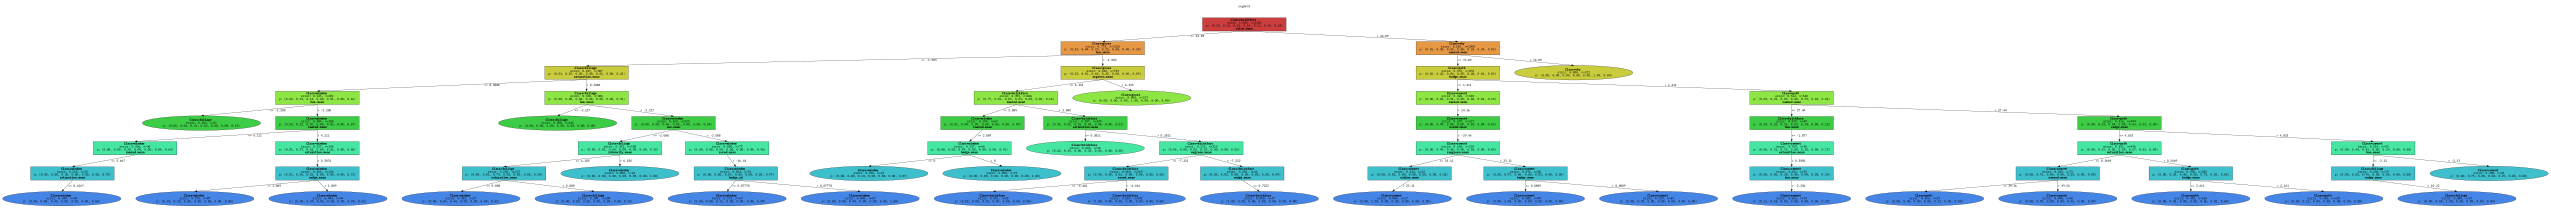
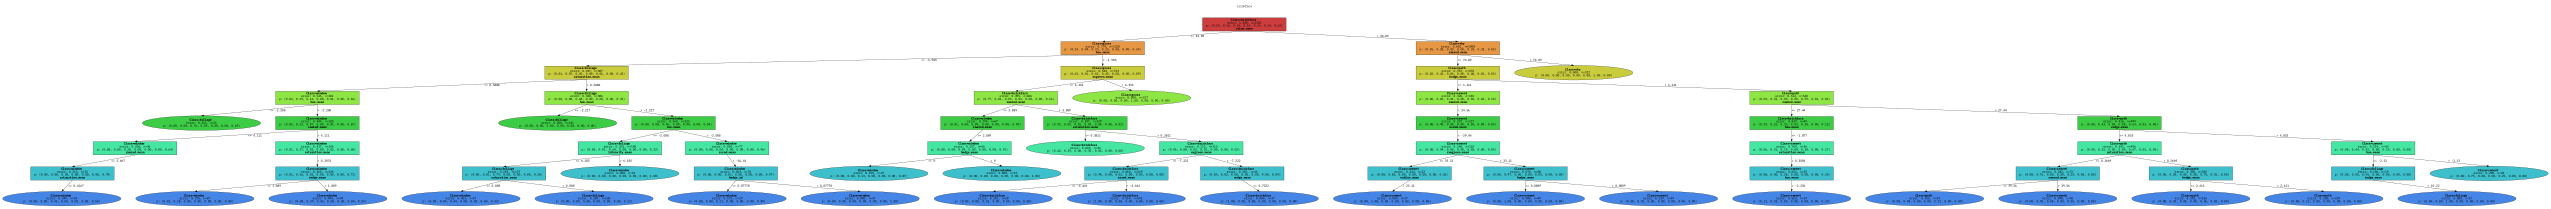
(1244, 6) -> (1244, 6)
